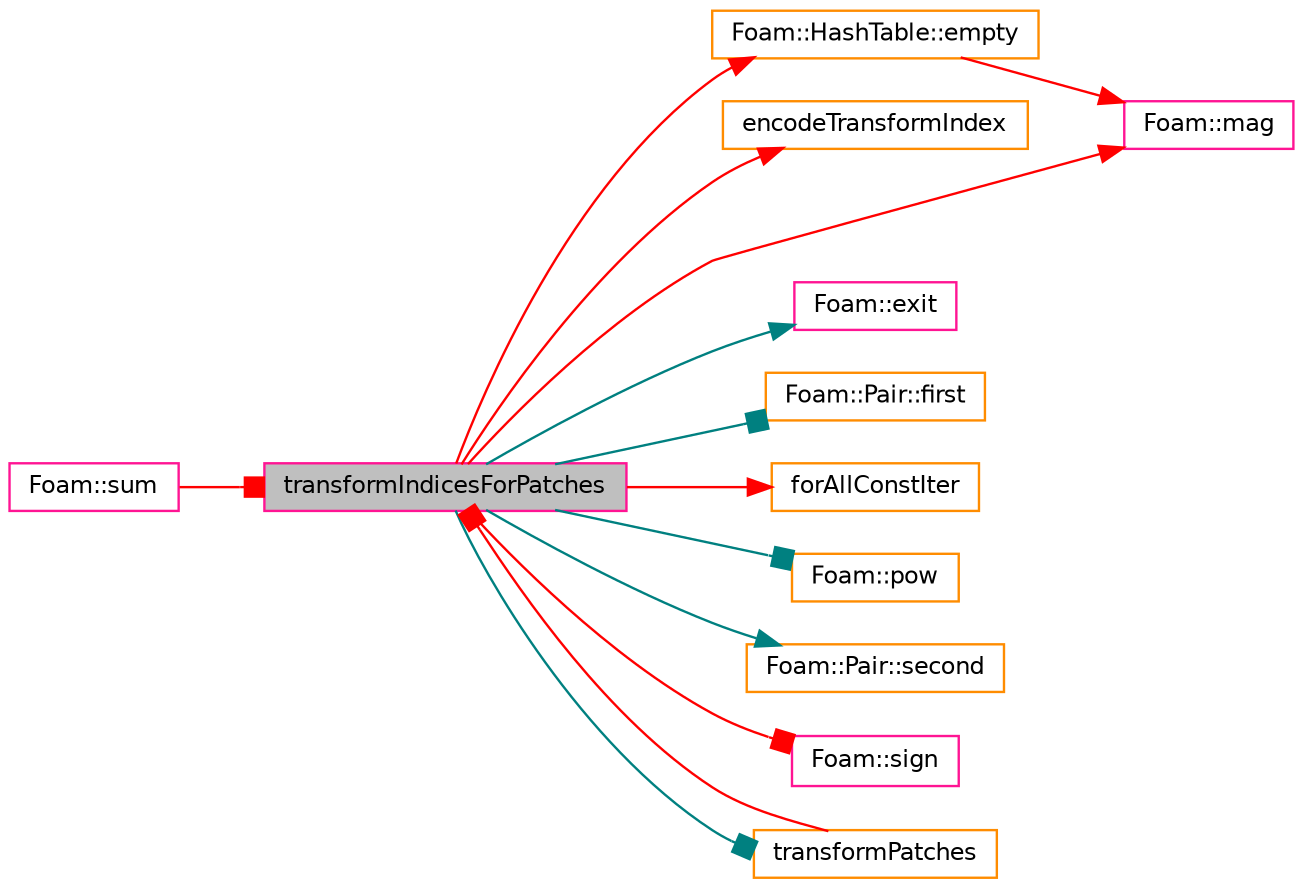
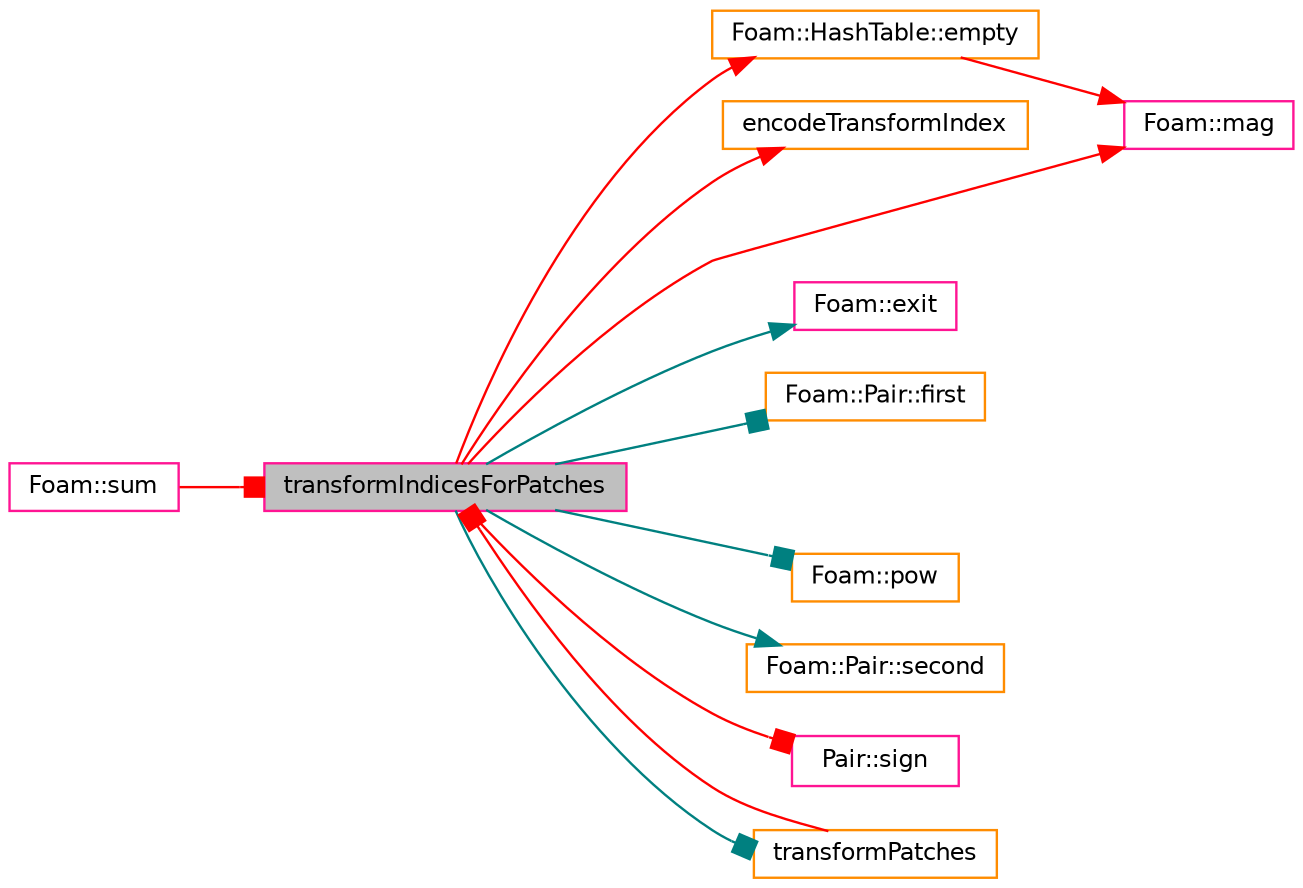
(875, 487) -> none
(875, 761) -> (875, 761)
